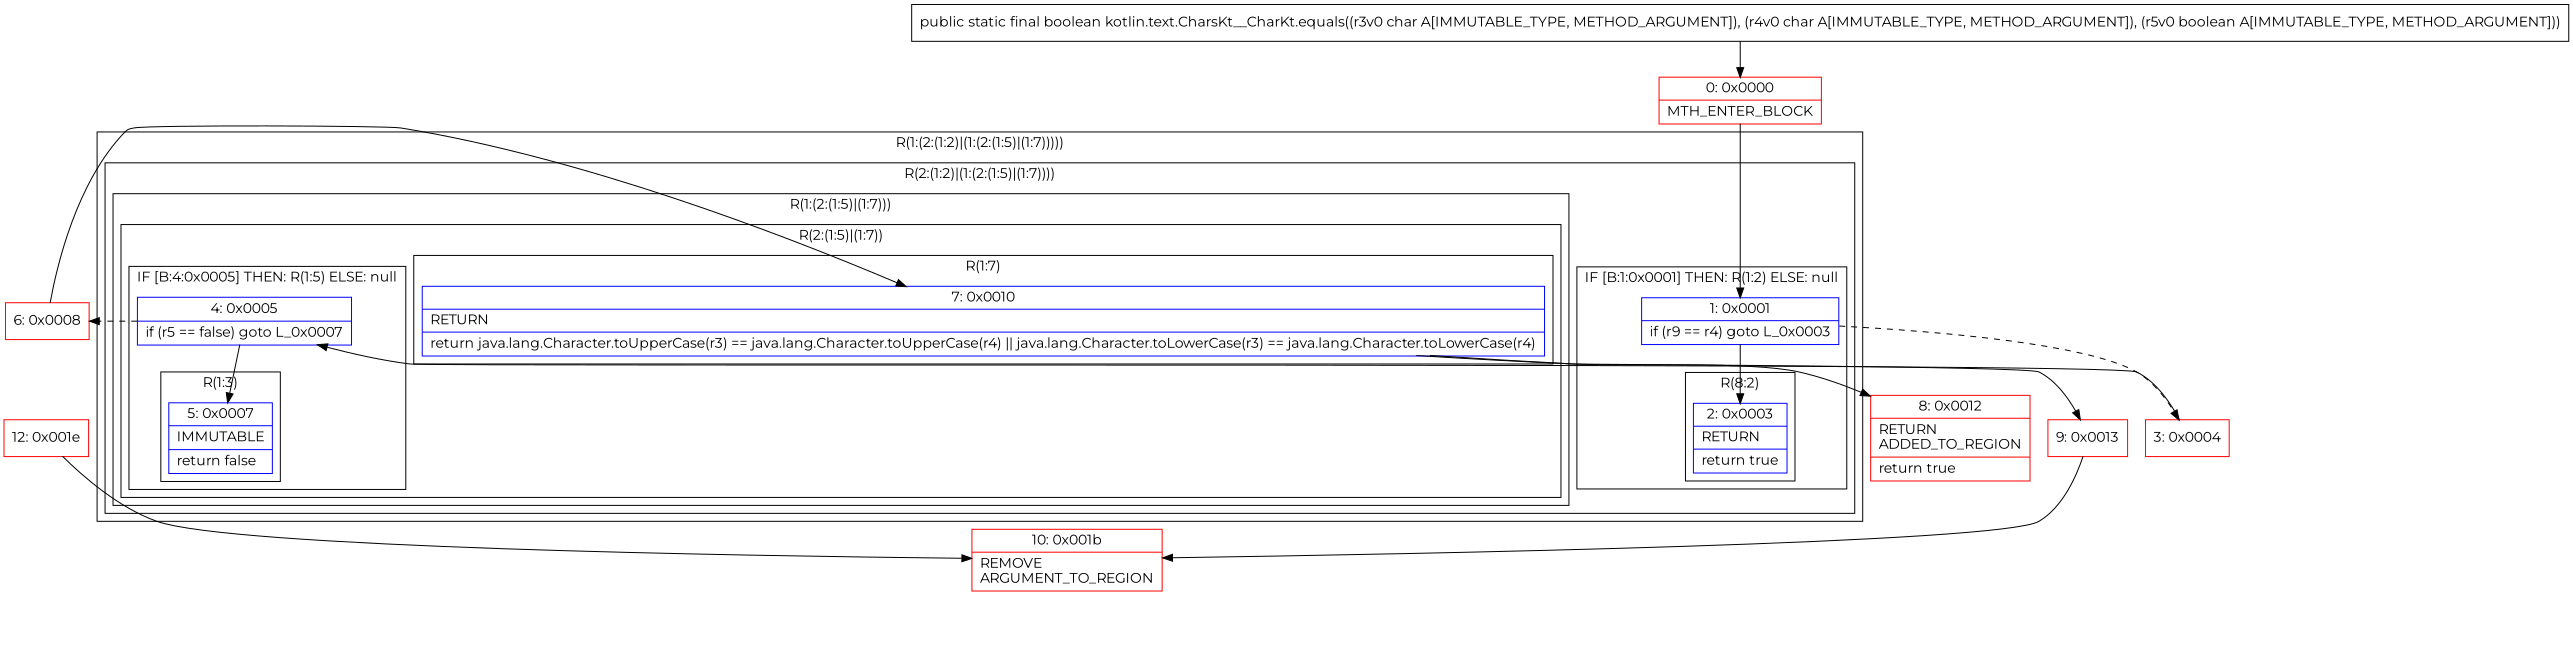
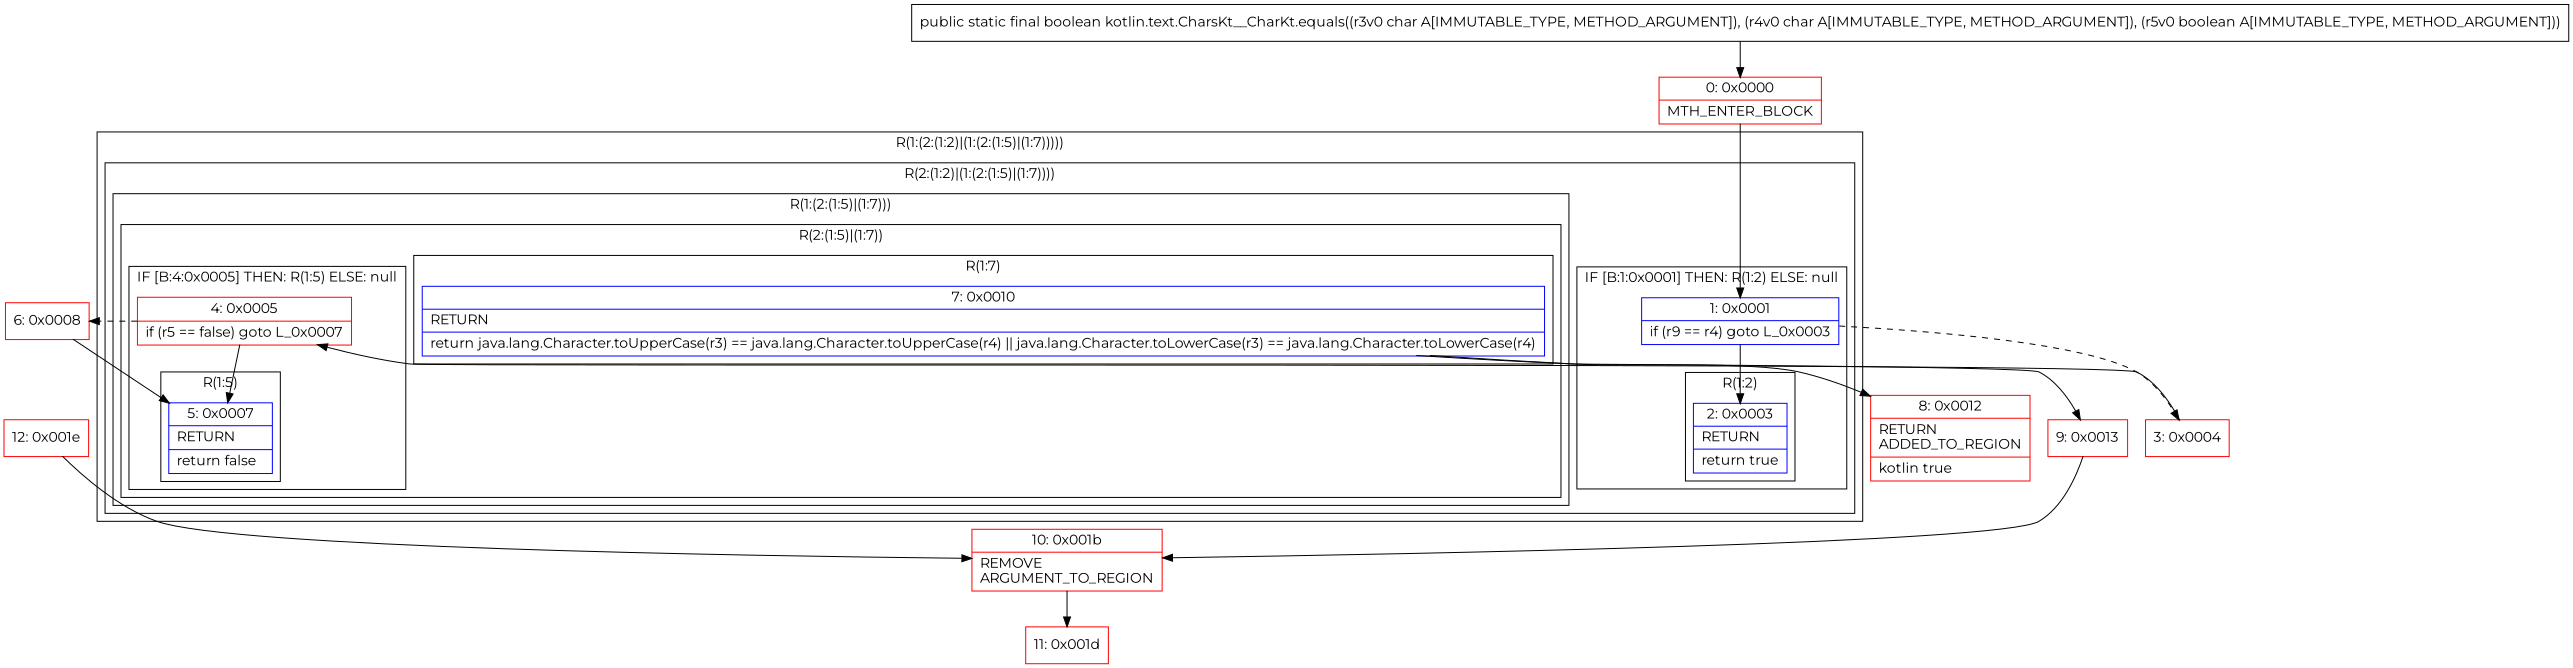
(476, 143) -> (137, 382)
(244, 321) -> (244, 321)
(221, 383) -> (221, 383)
(1740, 384) -> (1740, 384)
(221, 437) -> (206, 437)
(1917, 469) -> (1915, 469)
none -> (1067, 645)
